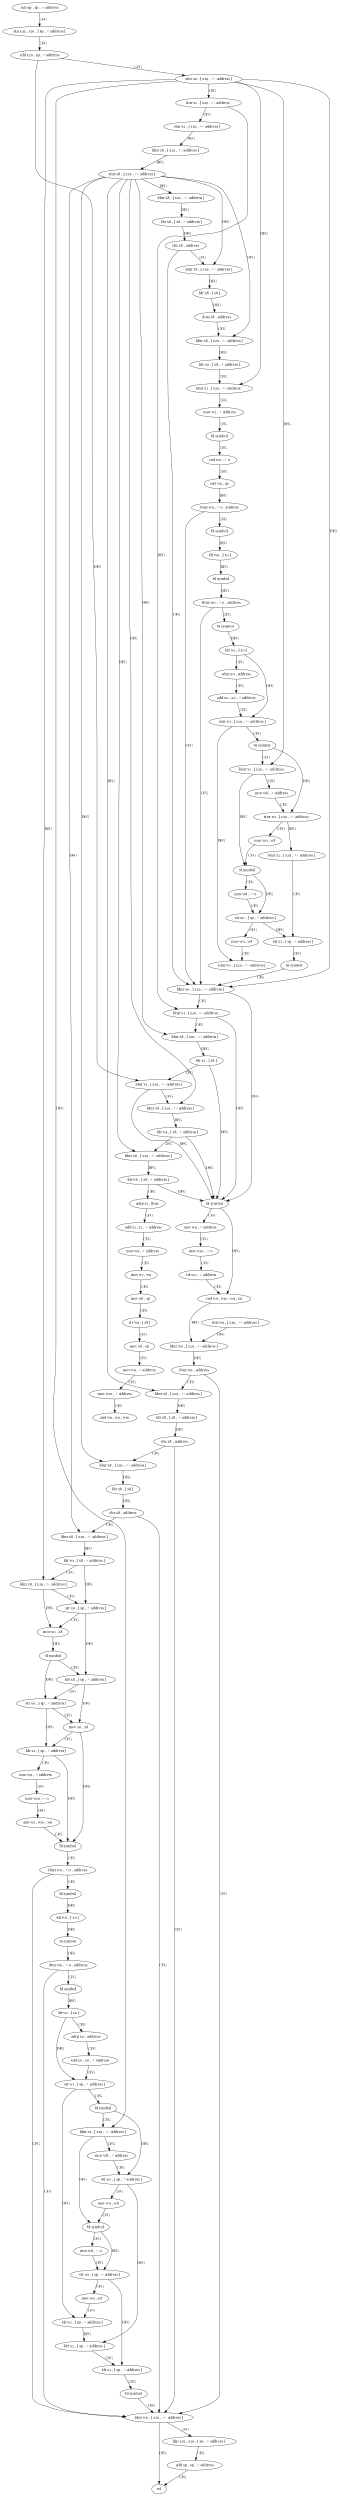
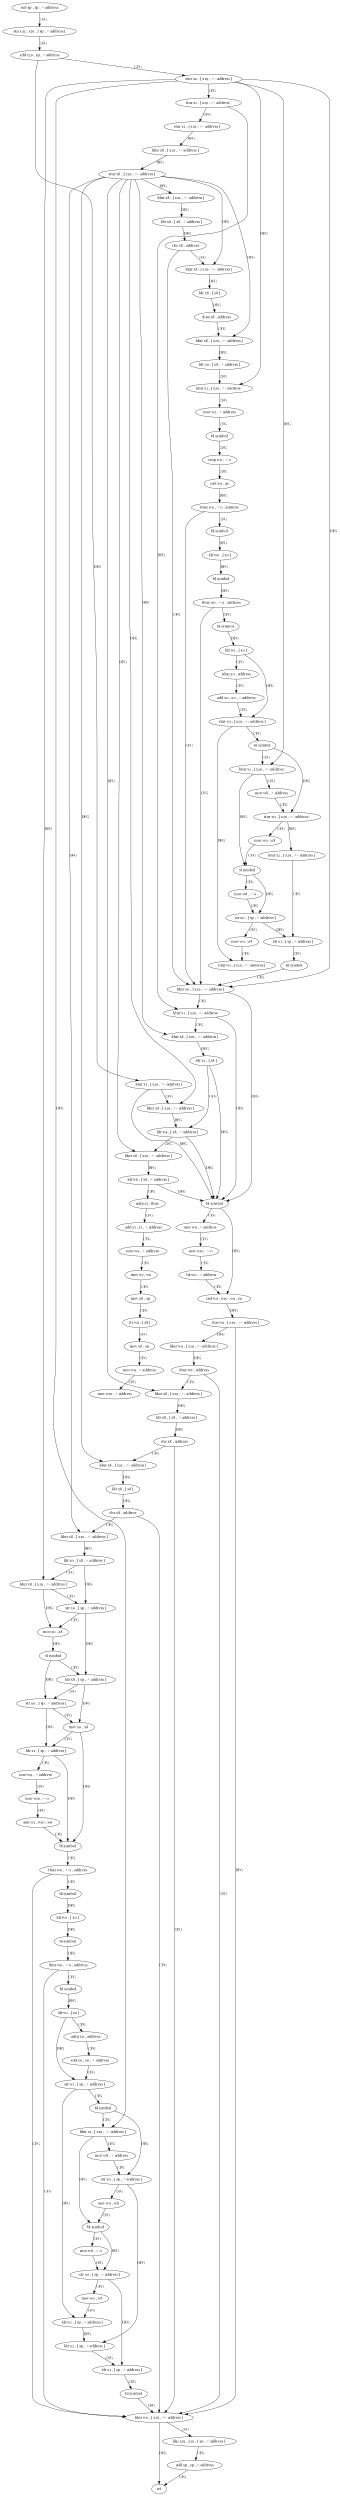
(220, 460) -> (220, 460)
(184, 1072) -> (209, 1100)
(192, 1317) -> (229, 1309)
(115, 1418) -> none
none -> (235, 1888)
